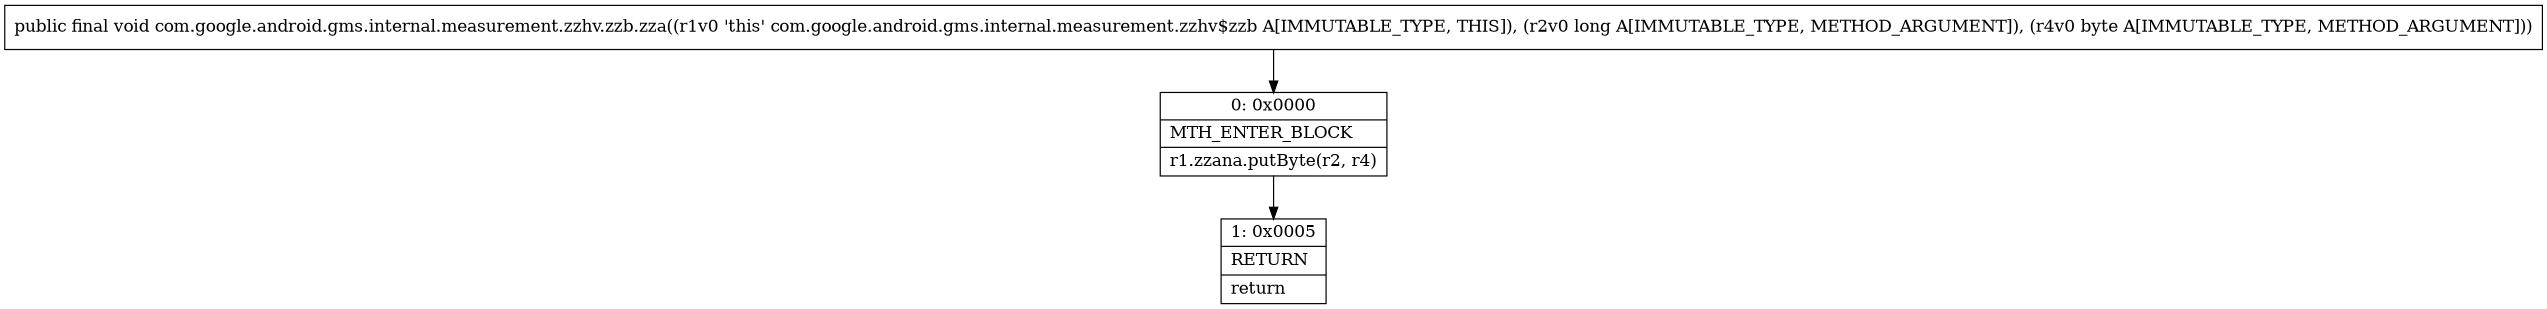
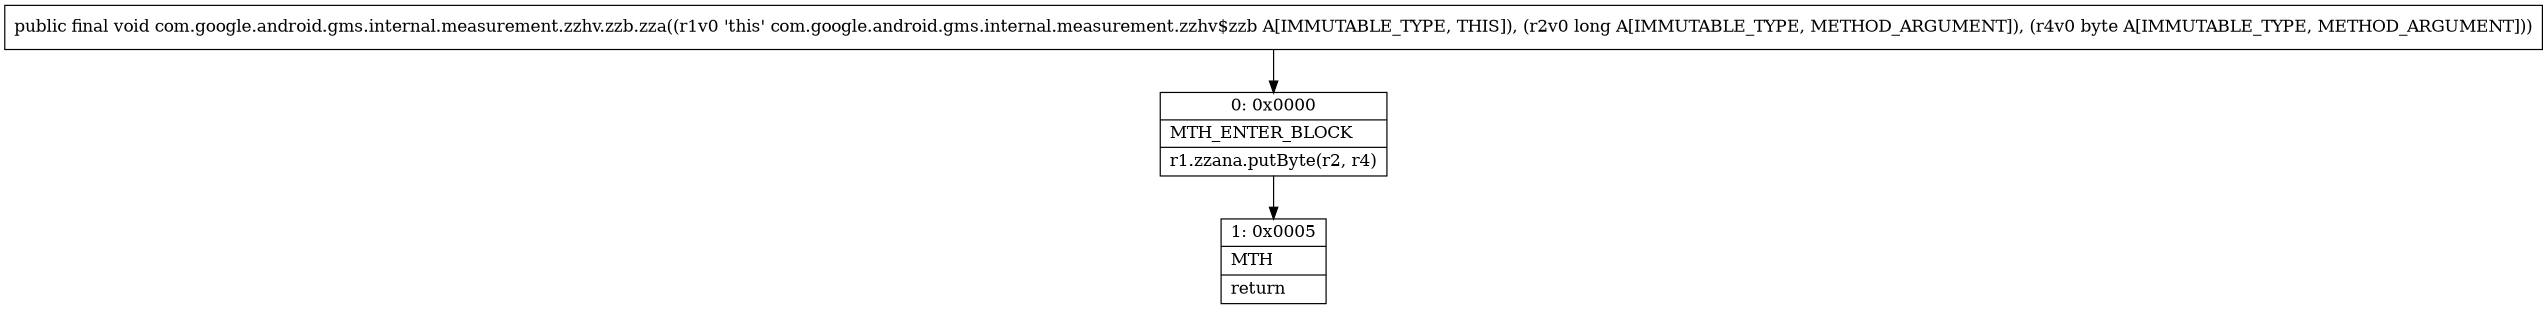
(1269, 260) -> (1252, 260)
